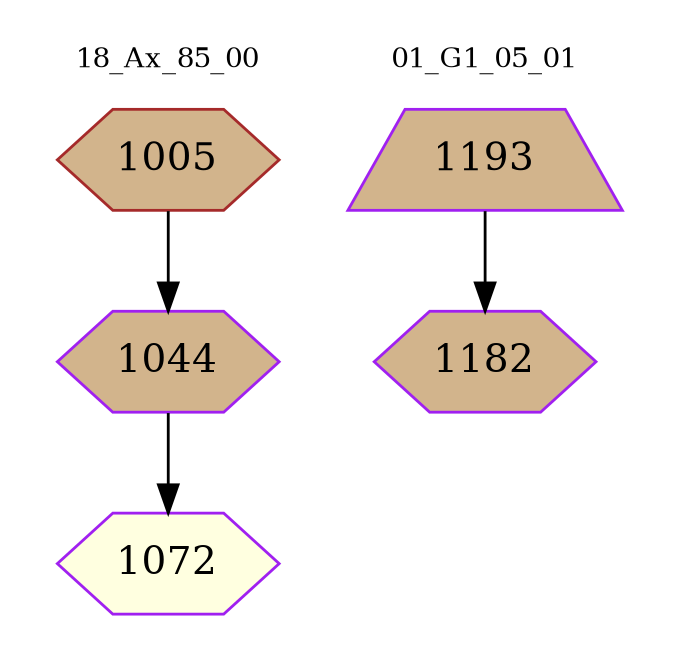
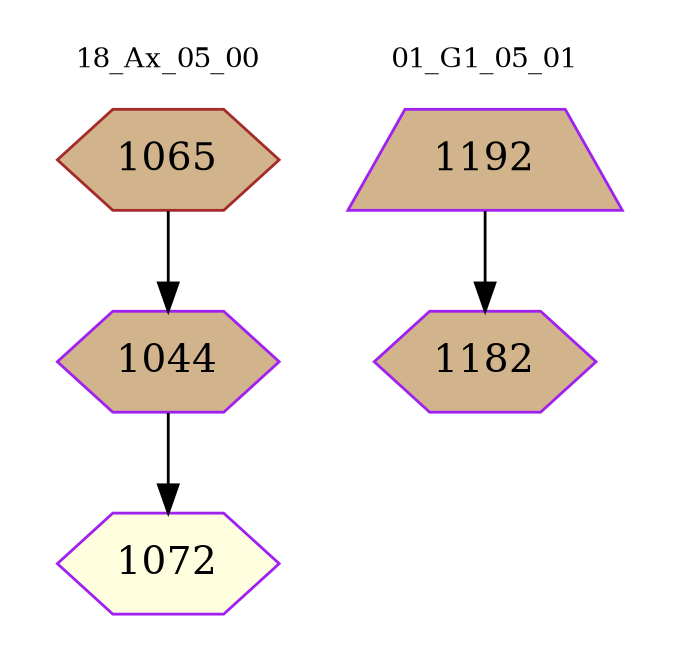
(168, 60) -> (168, 60)
(168, 160) -> (168, 160)
(485, 160) -> (485, 160)
